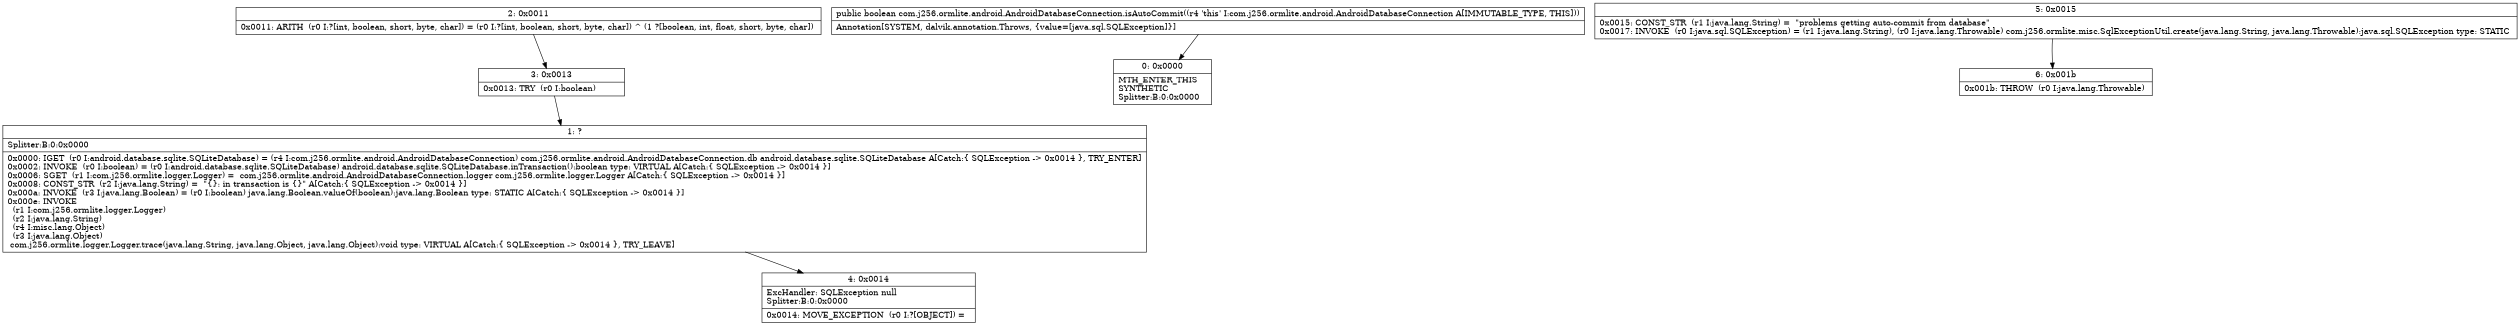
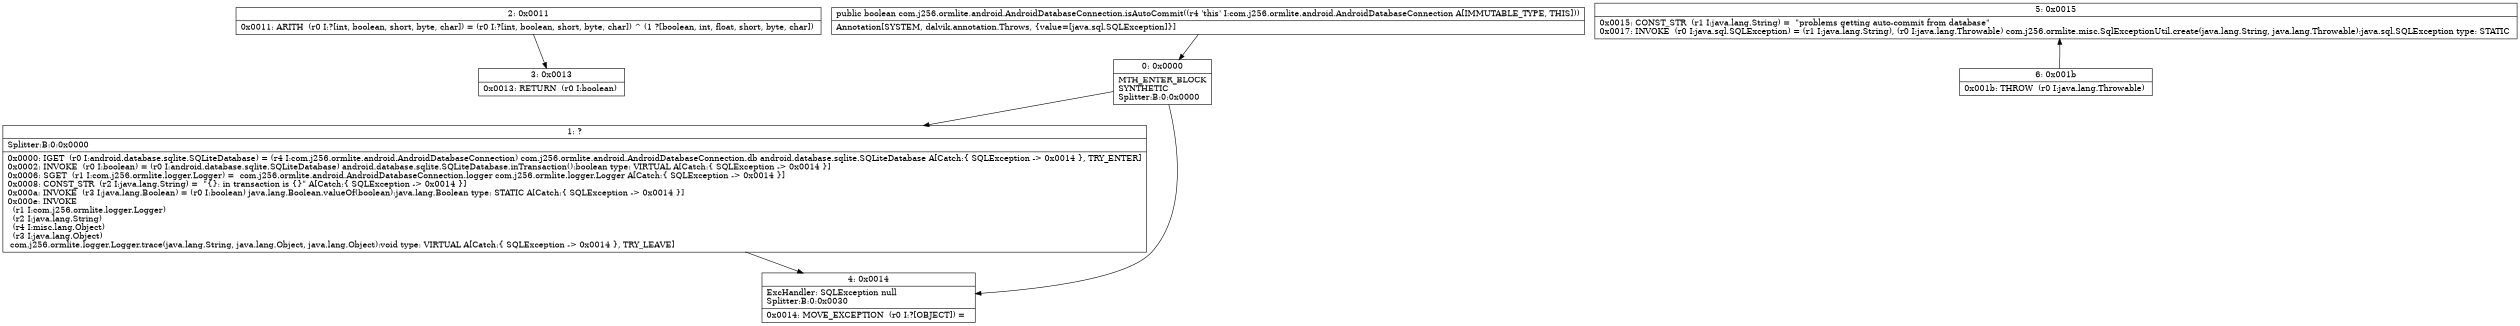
(2052, 51) -> (2060, 57)
(1158, 80) -> (1163, 80)
(541, 89) -> (552, 89)
(557, 108) -> (1021, 108)
none -> (1142, 259)
(808, 301) -> (808, 301)
